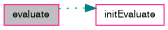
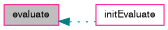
(72, 8) -> (83, 22)
